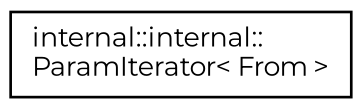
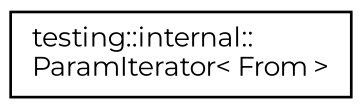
(181, 55) -> (181, 55)
